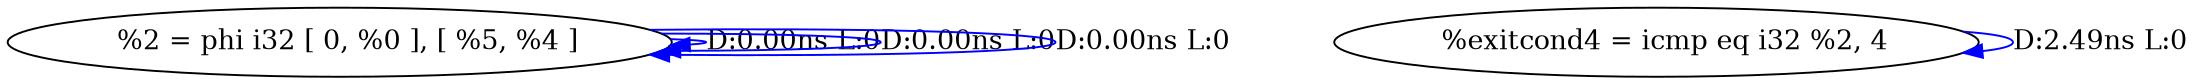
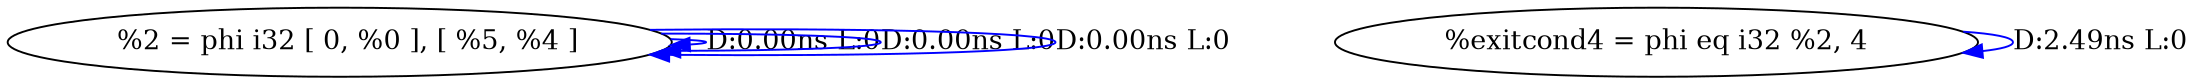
(1656, 42) -> (1656, 42)
